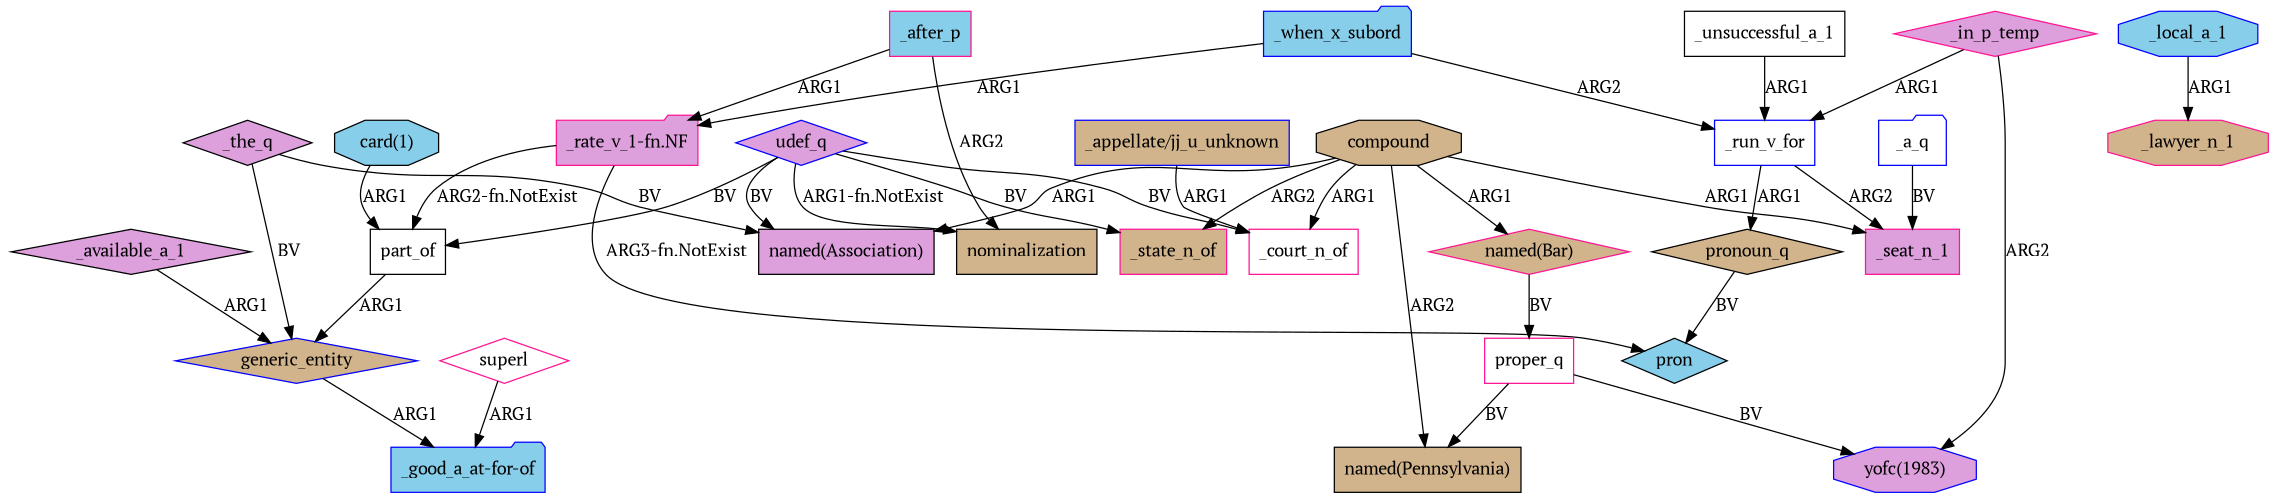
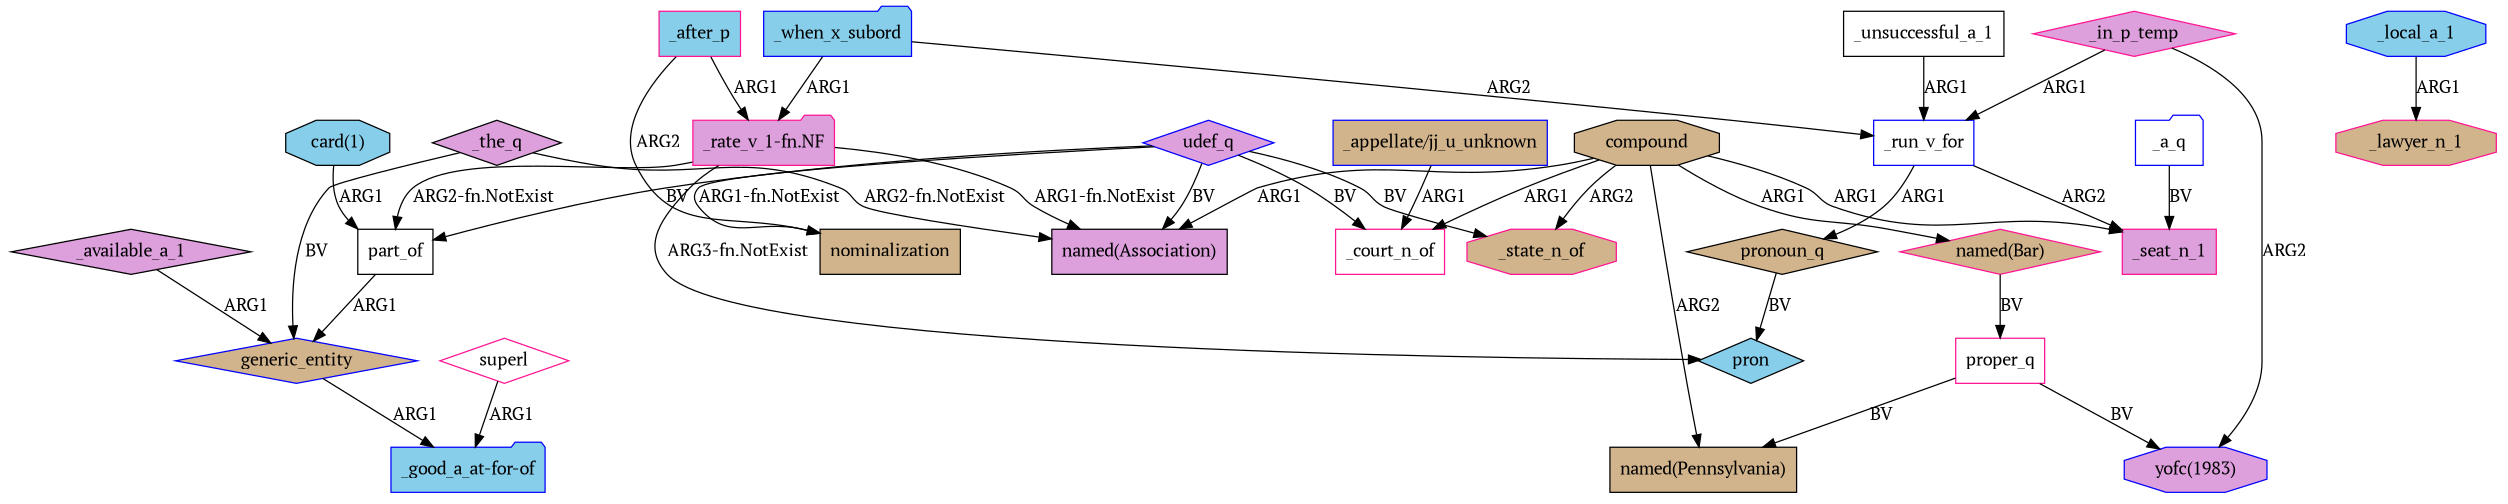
none -> (958, 169)
(650, 197) -> (935, 197)
(1173, 252) -> (1542, 252)
